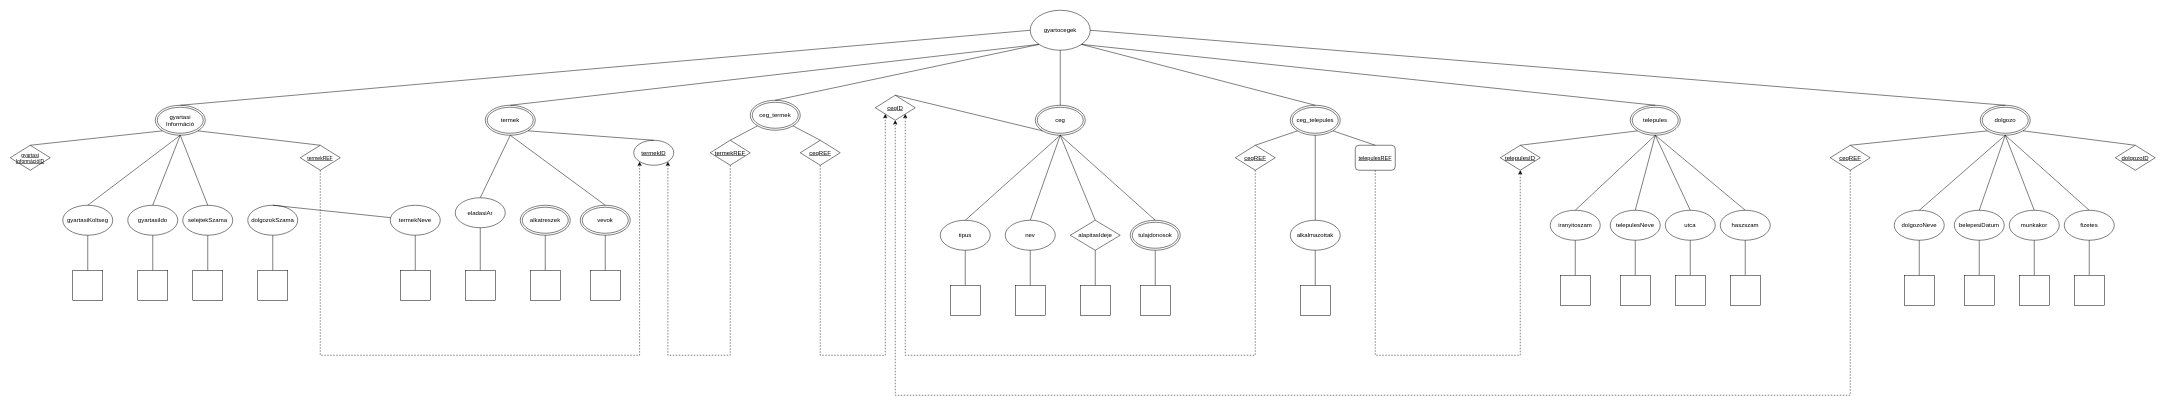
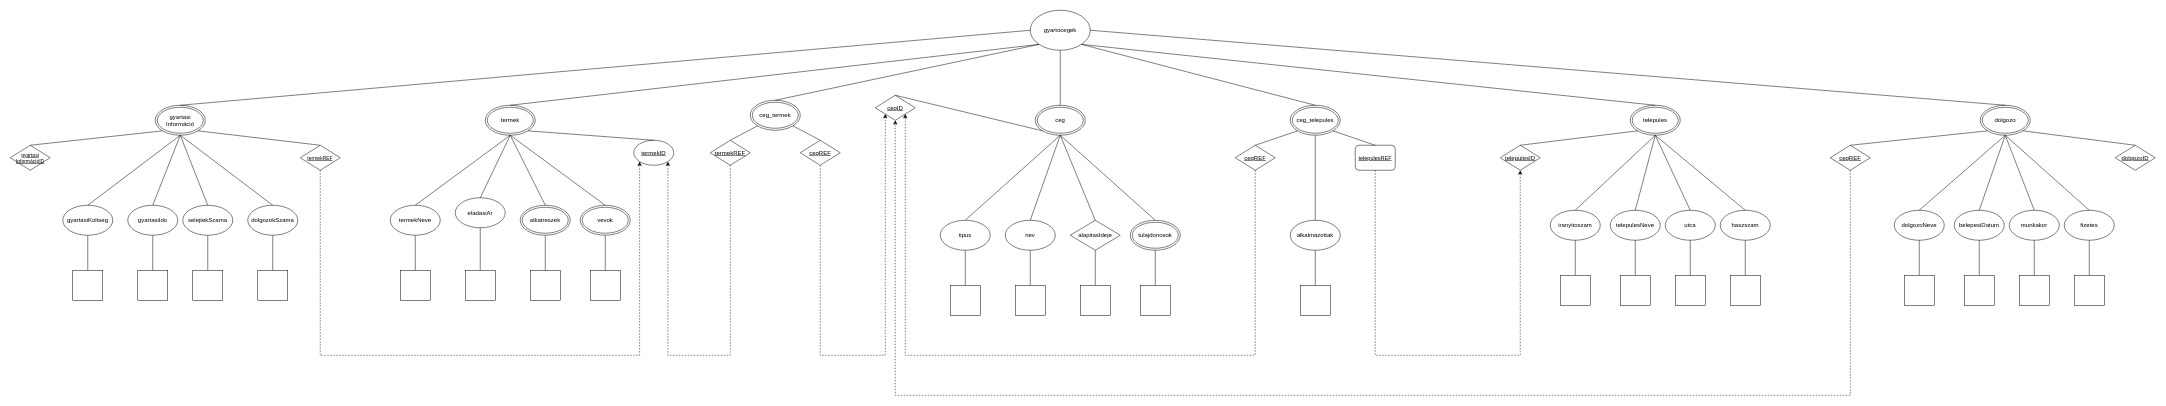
none -> (461, 171)
none -> (529, 172)
(332, 211) -> (227, 171)
